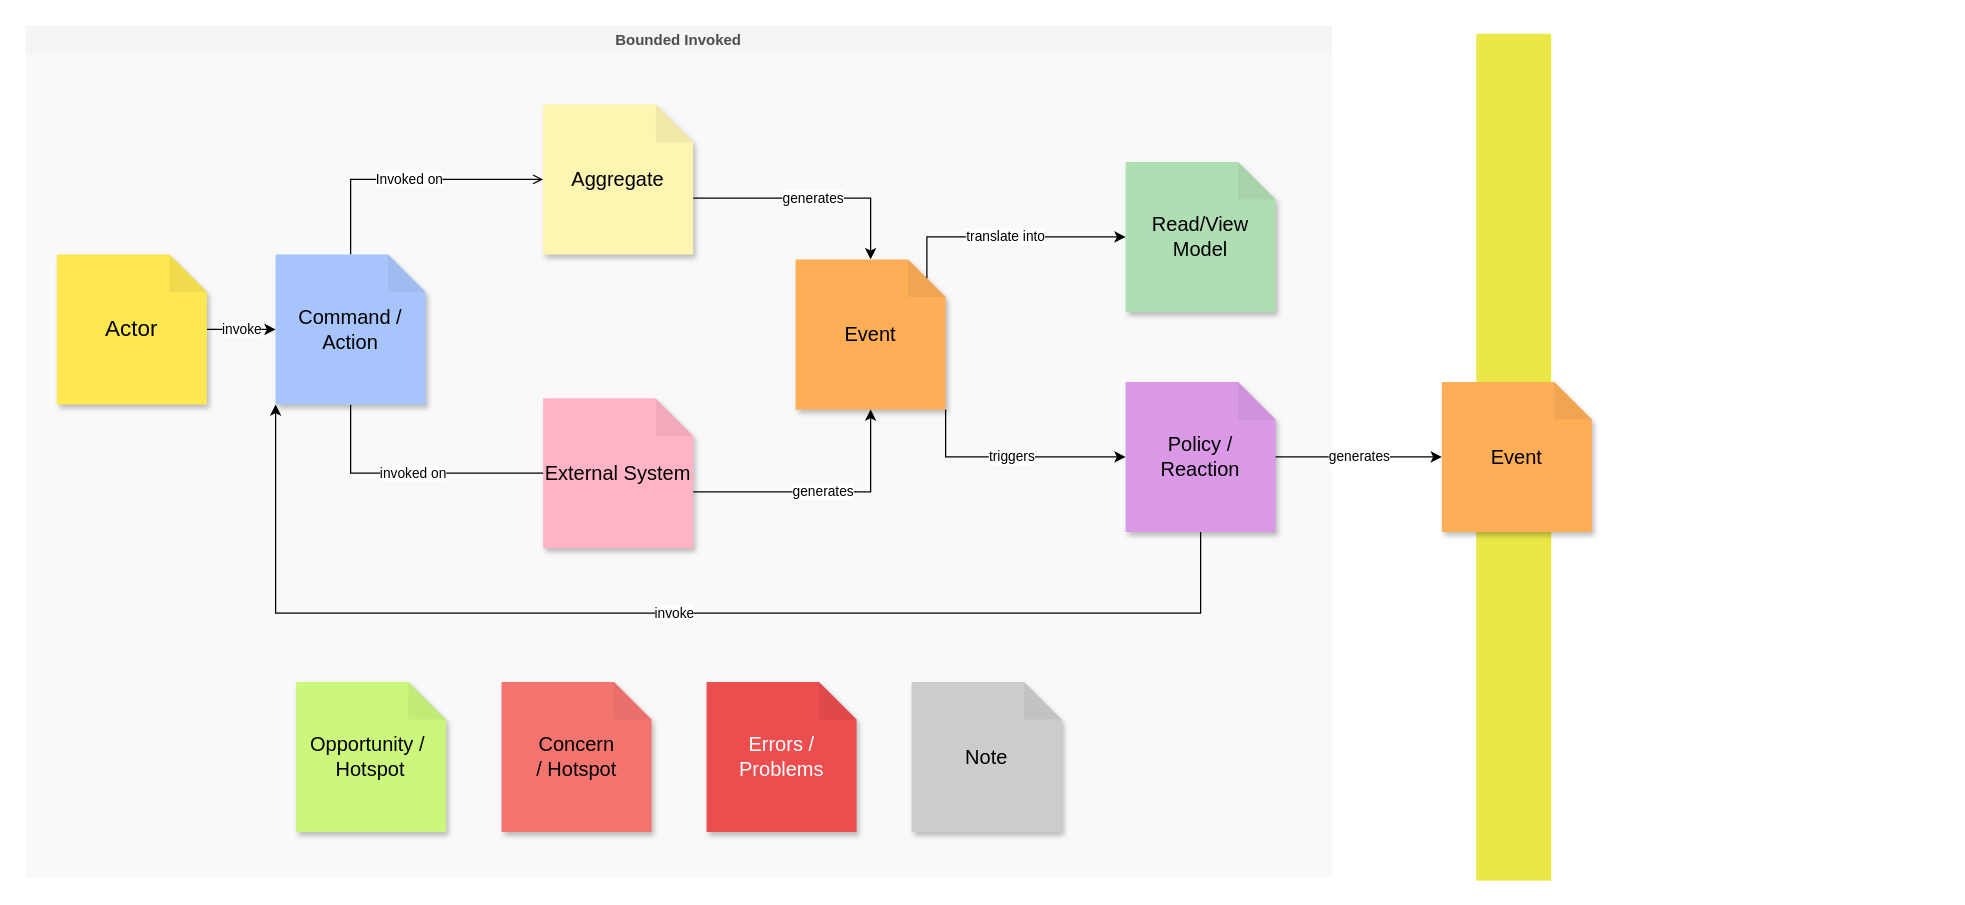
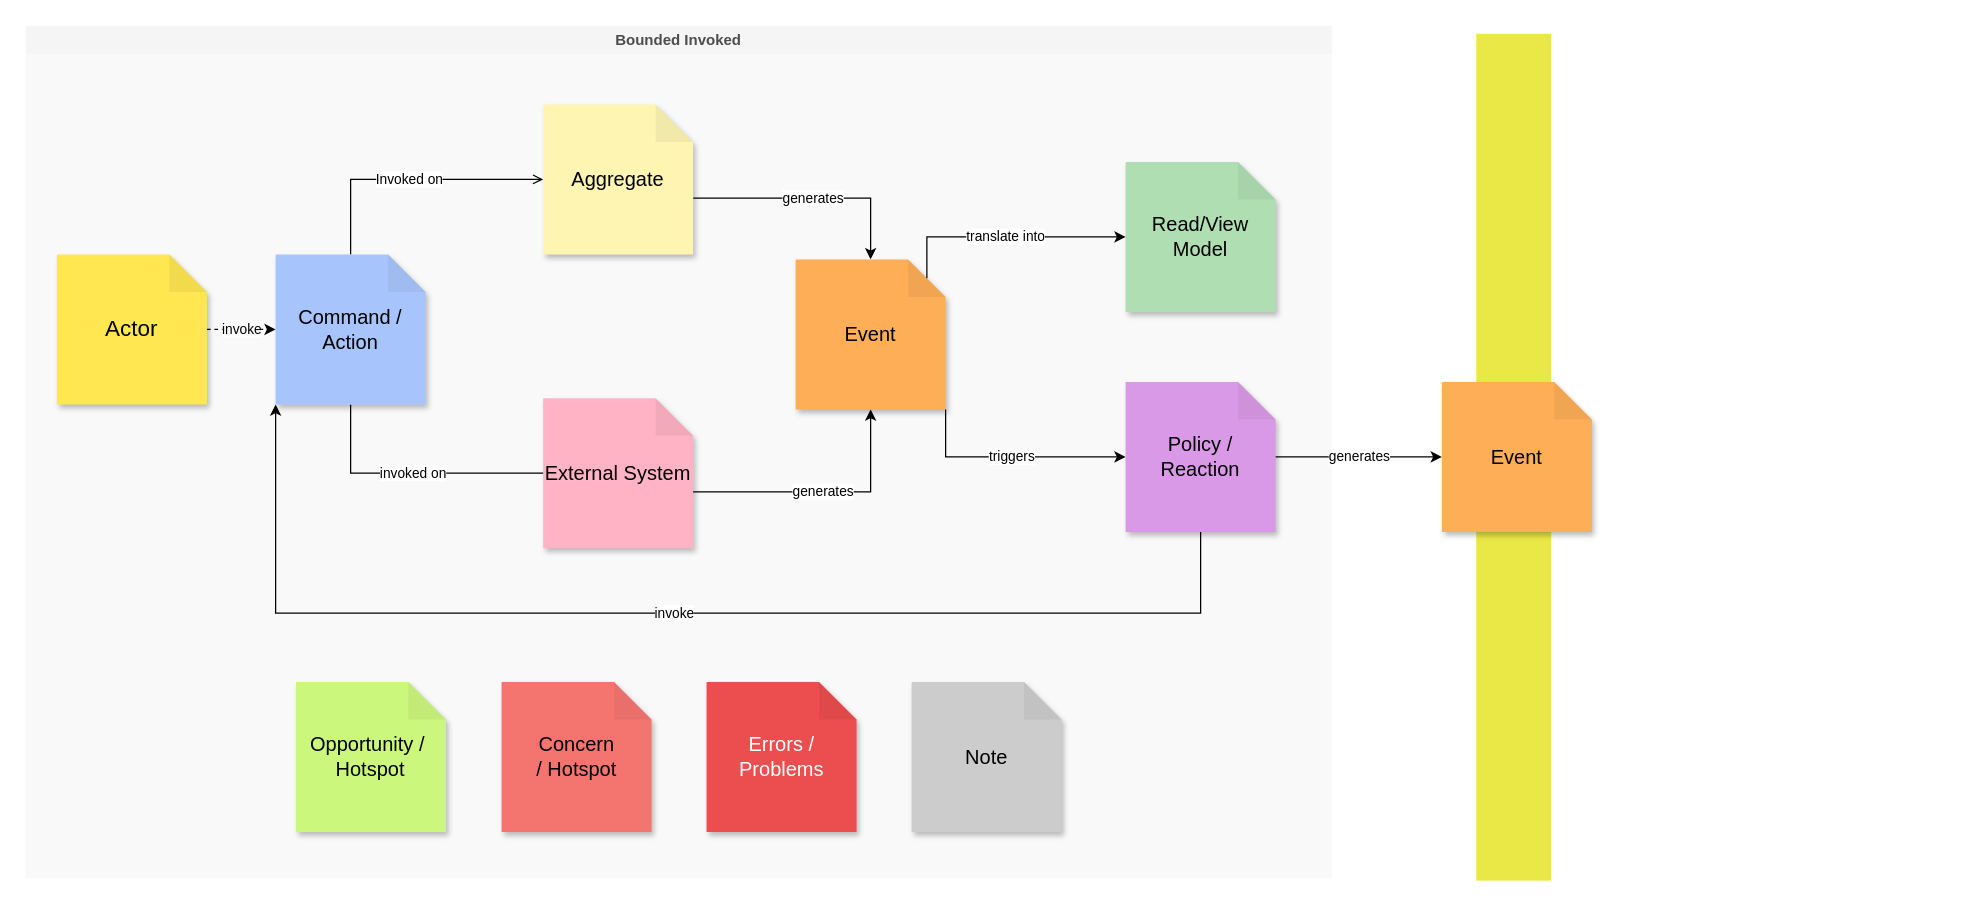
(216, 329) -> (216, 329)
